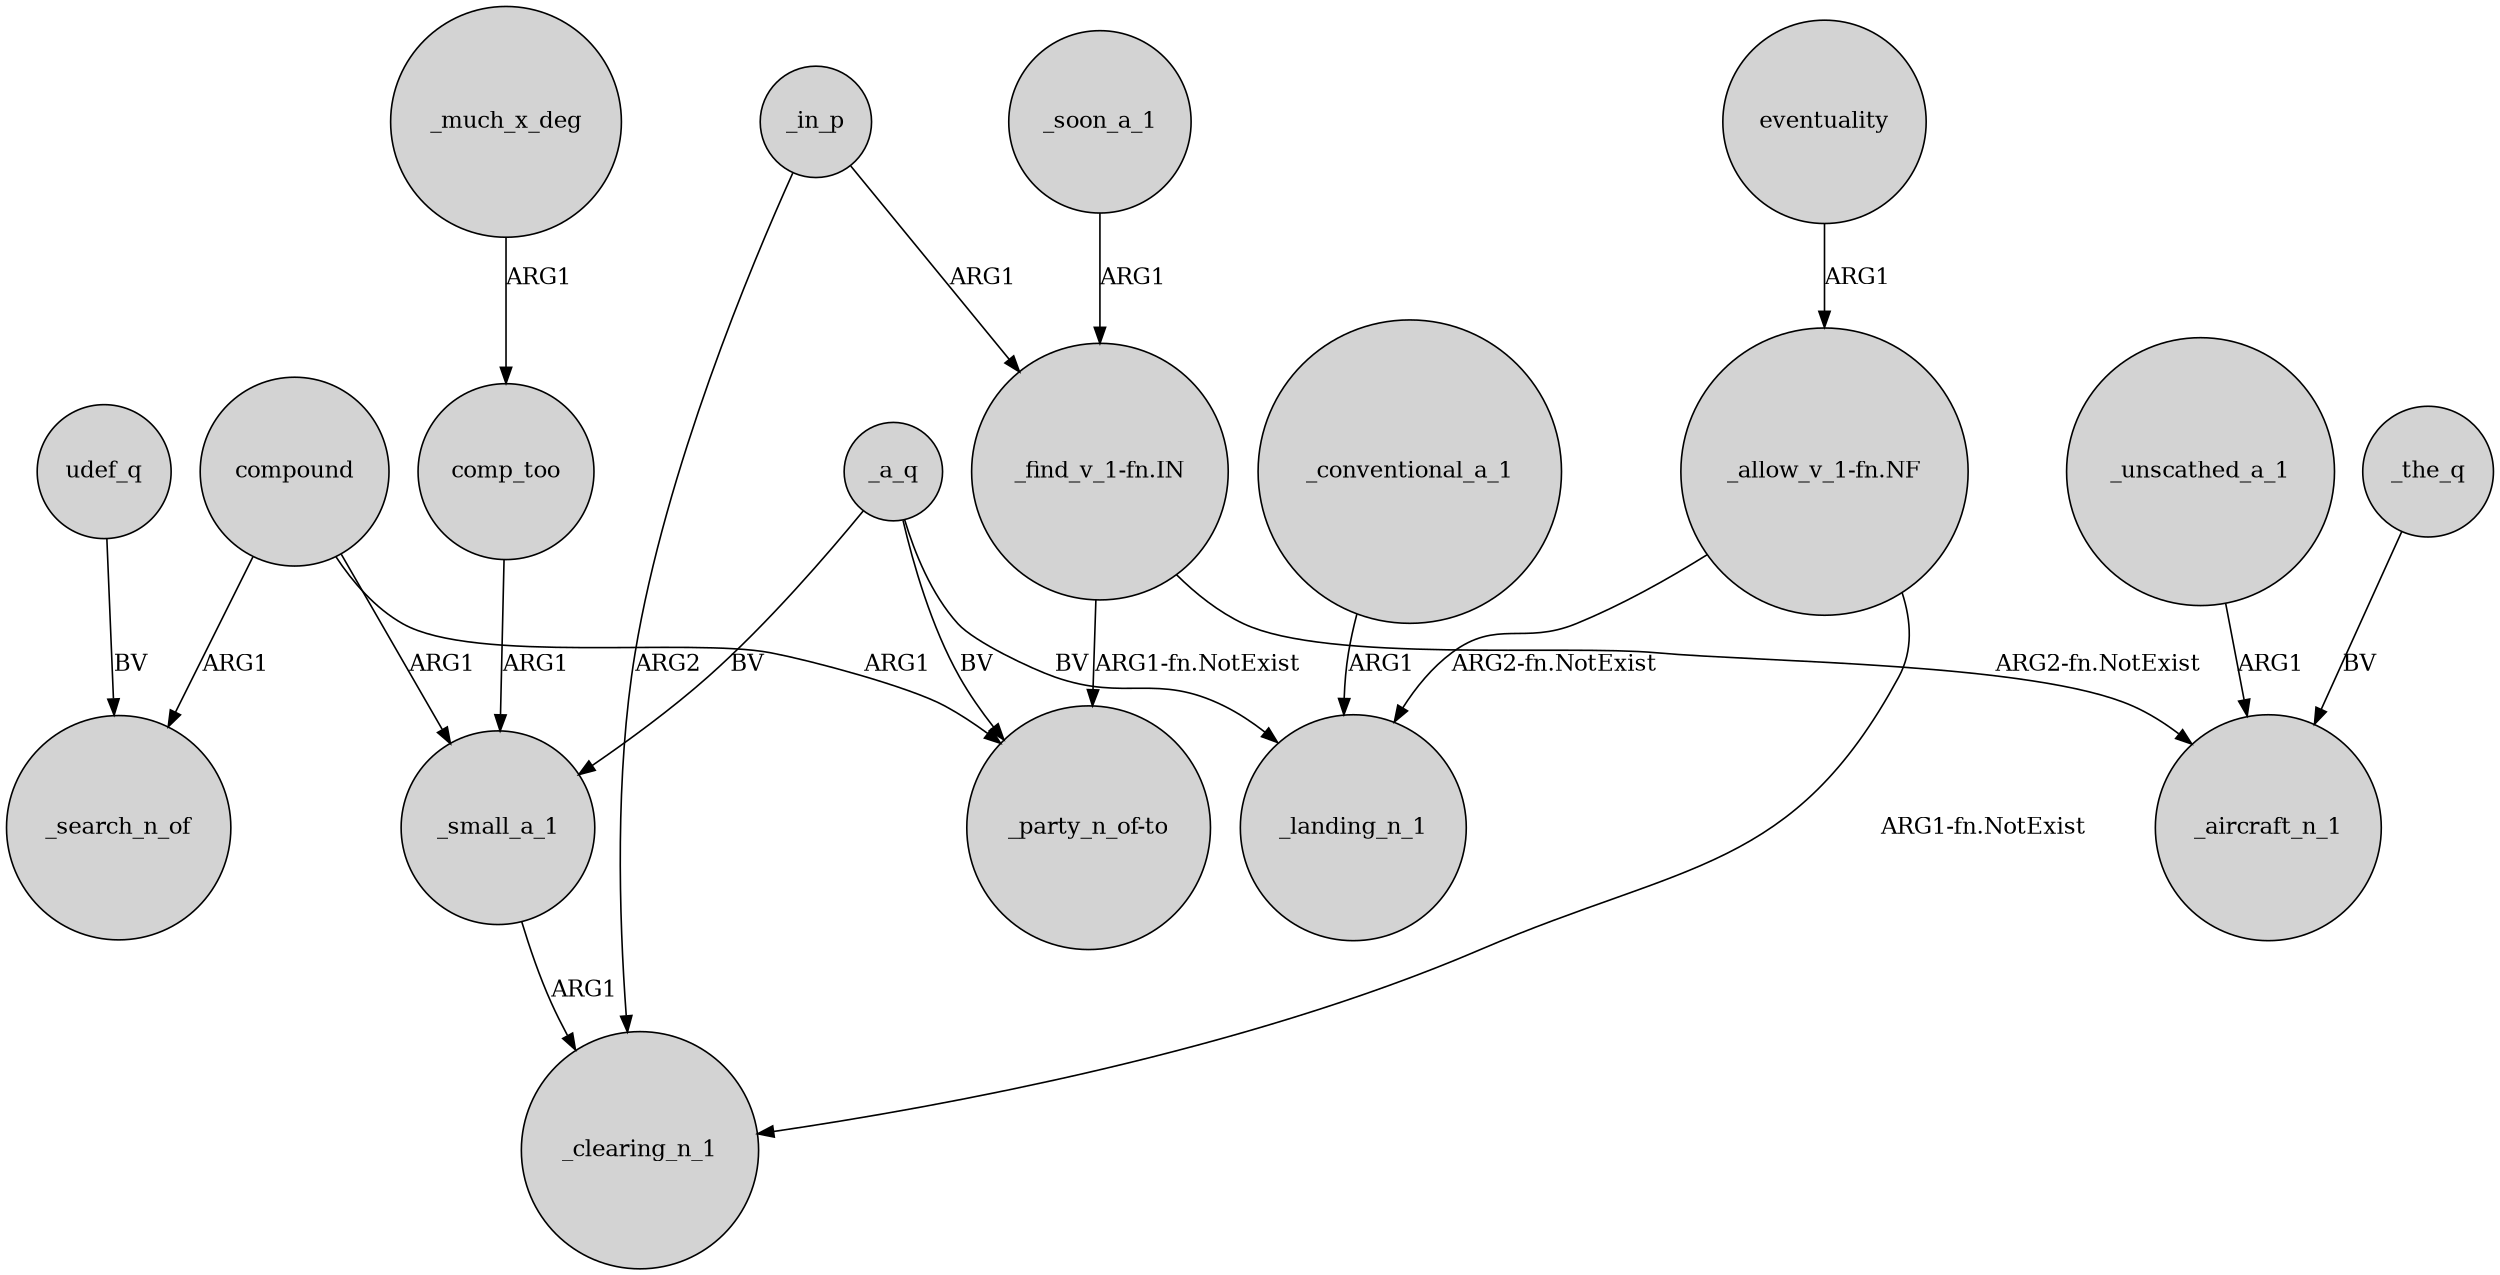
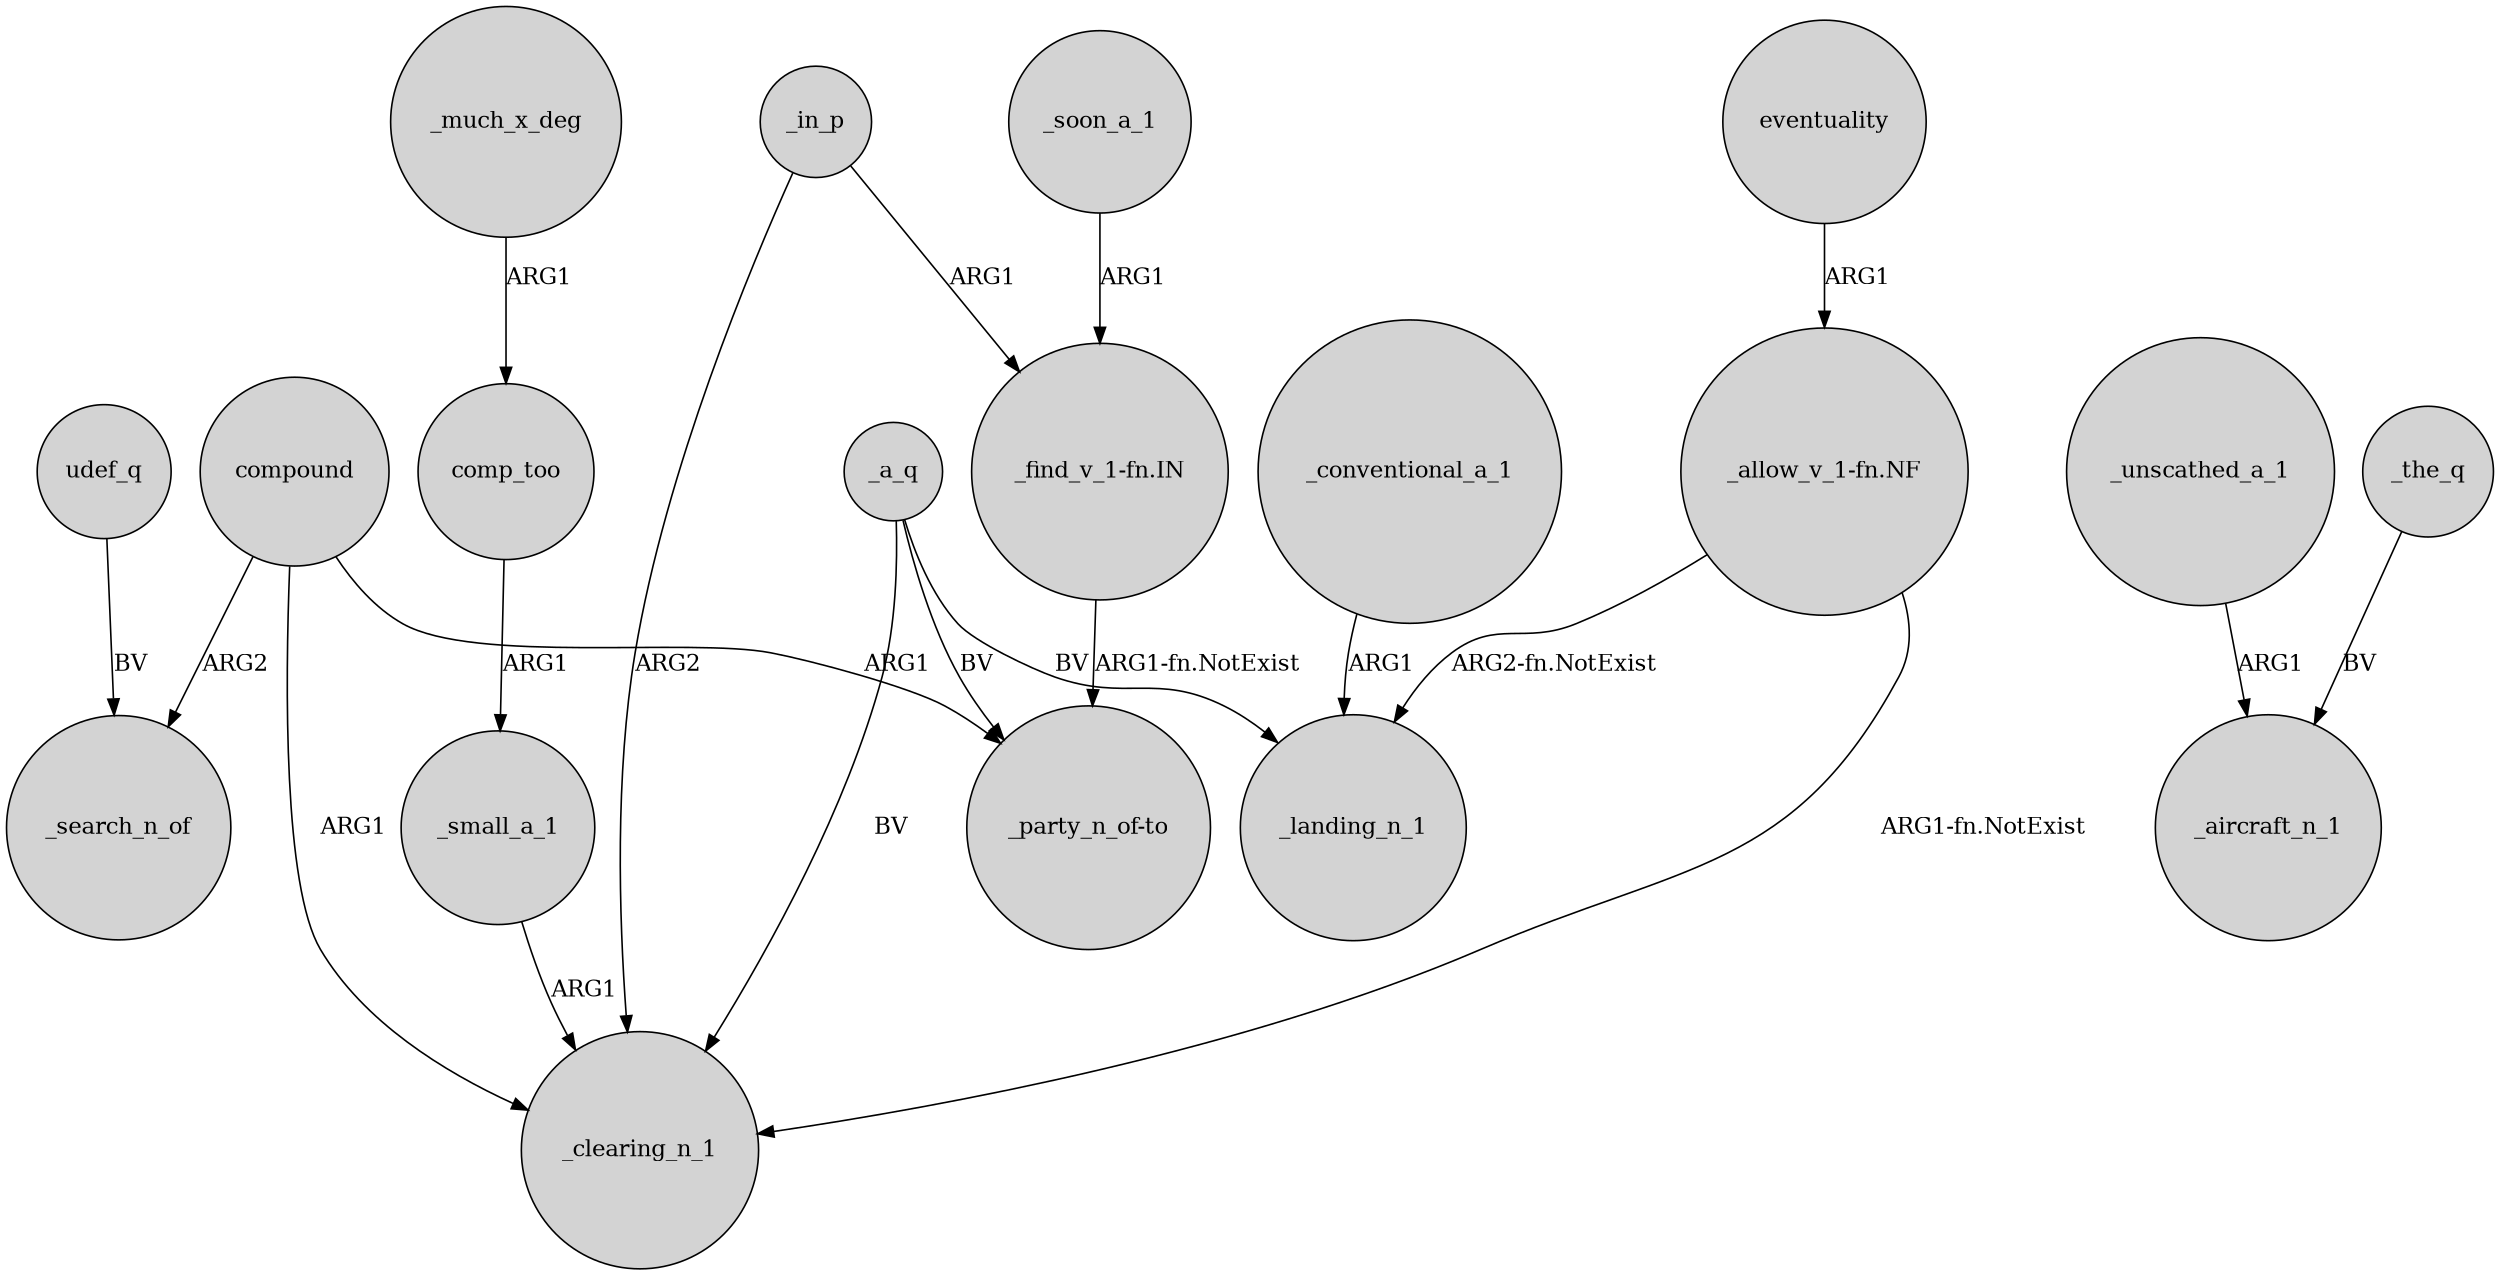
(751, 636) -> (842, 791)
(392, 642) -> (300, 884)
(1674, 654) -> none
(236, 665) -> (236, 665)
